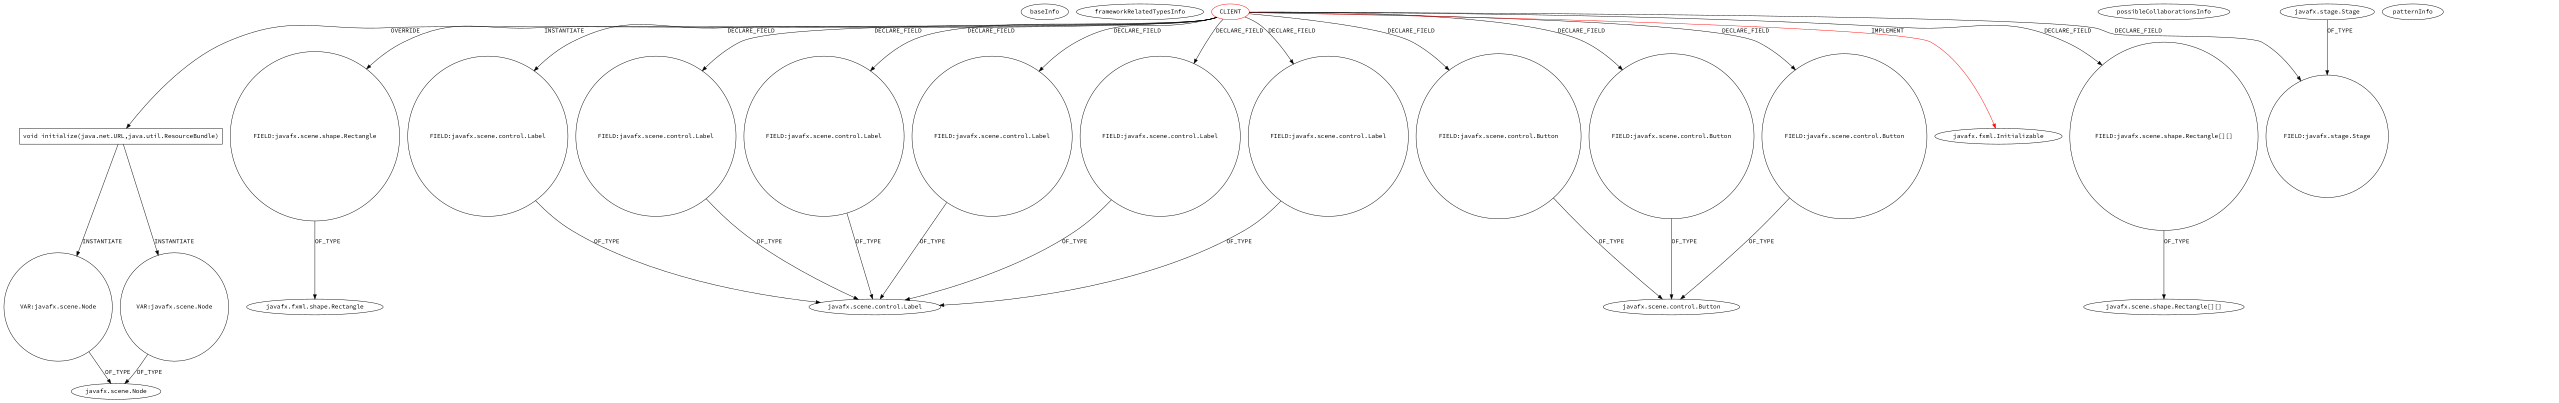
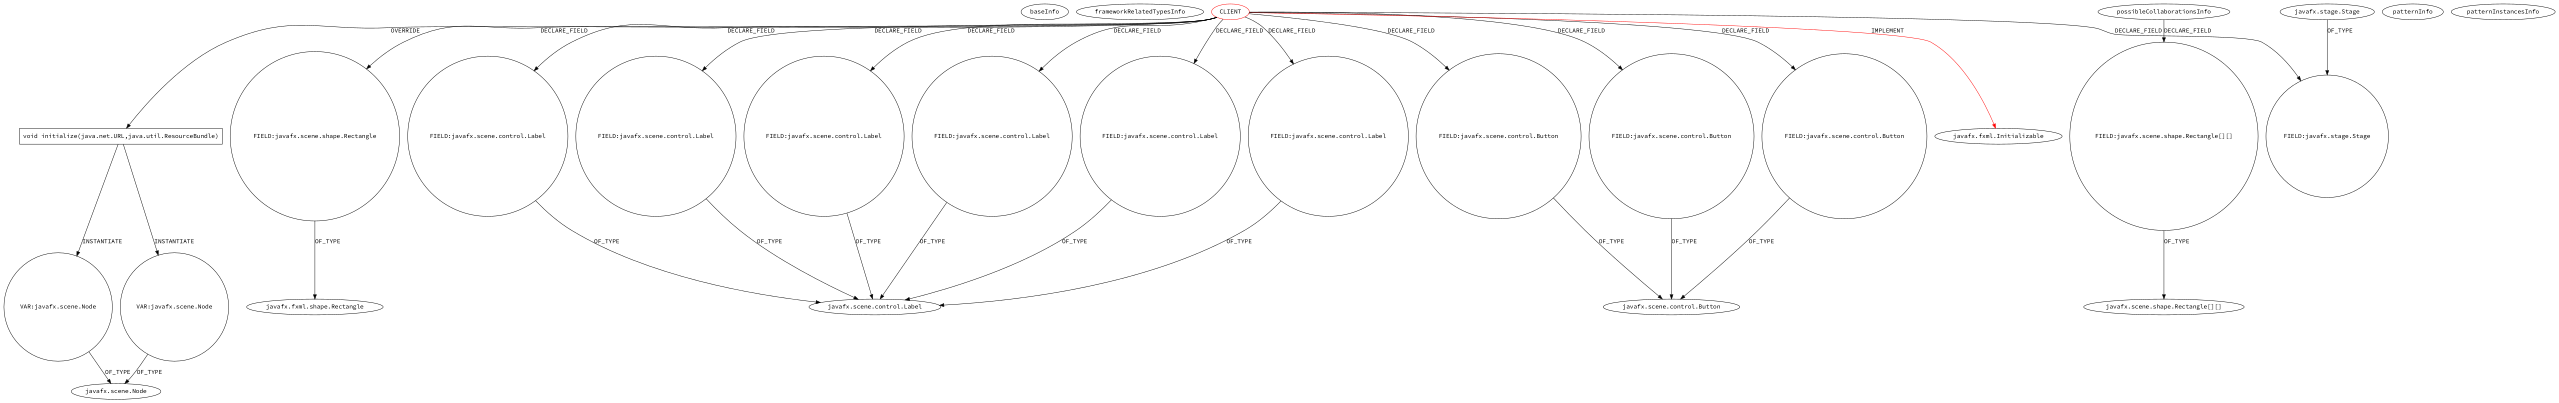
none -> (2503, 12)
(1678, 18) -> (2164, 29)
(564, 31) -> (564, 31)
